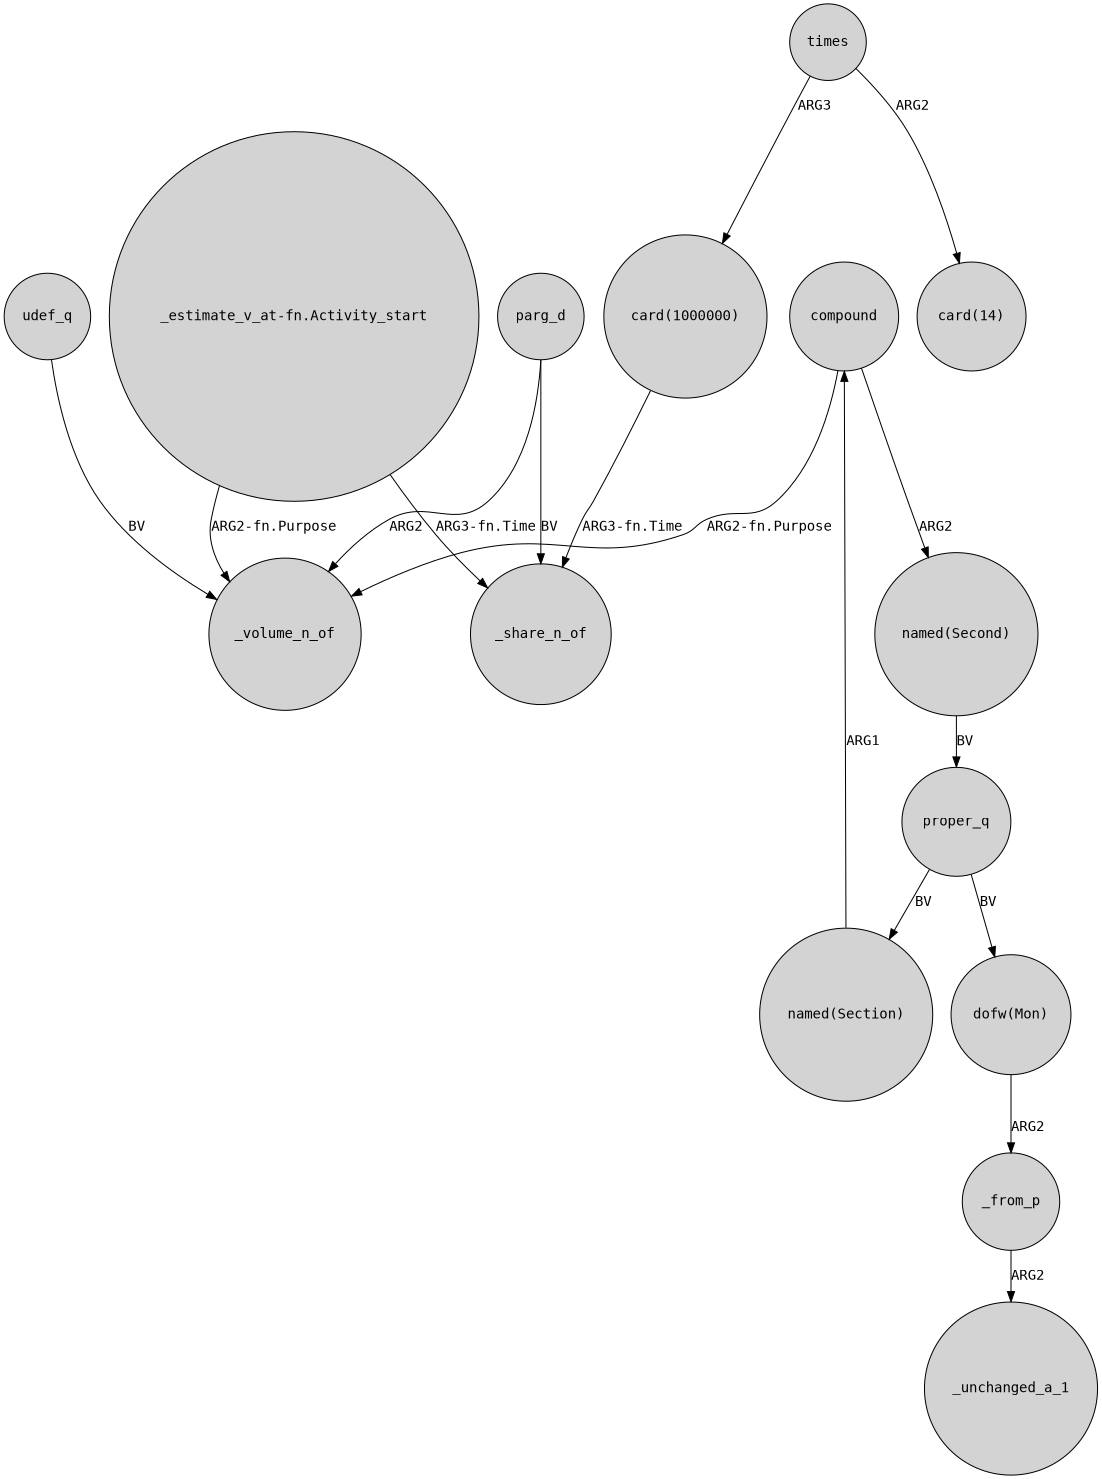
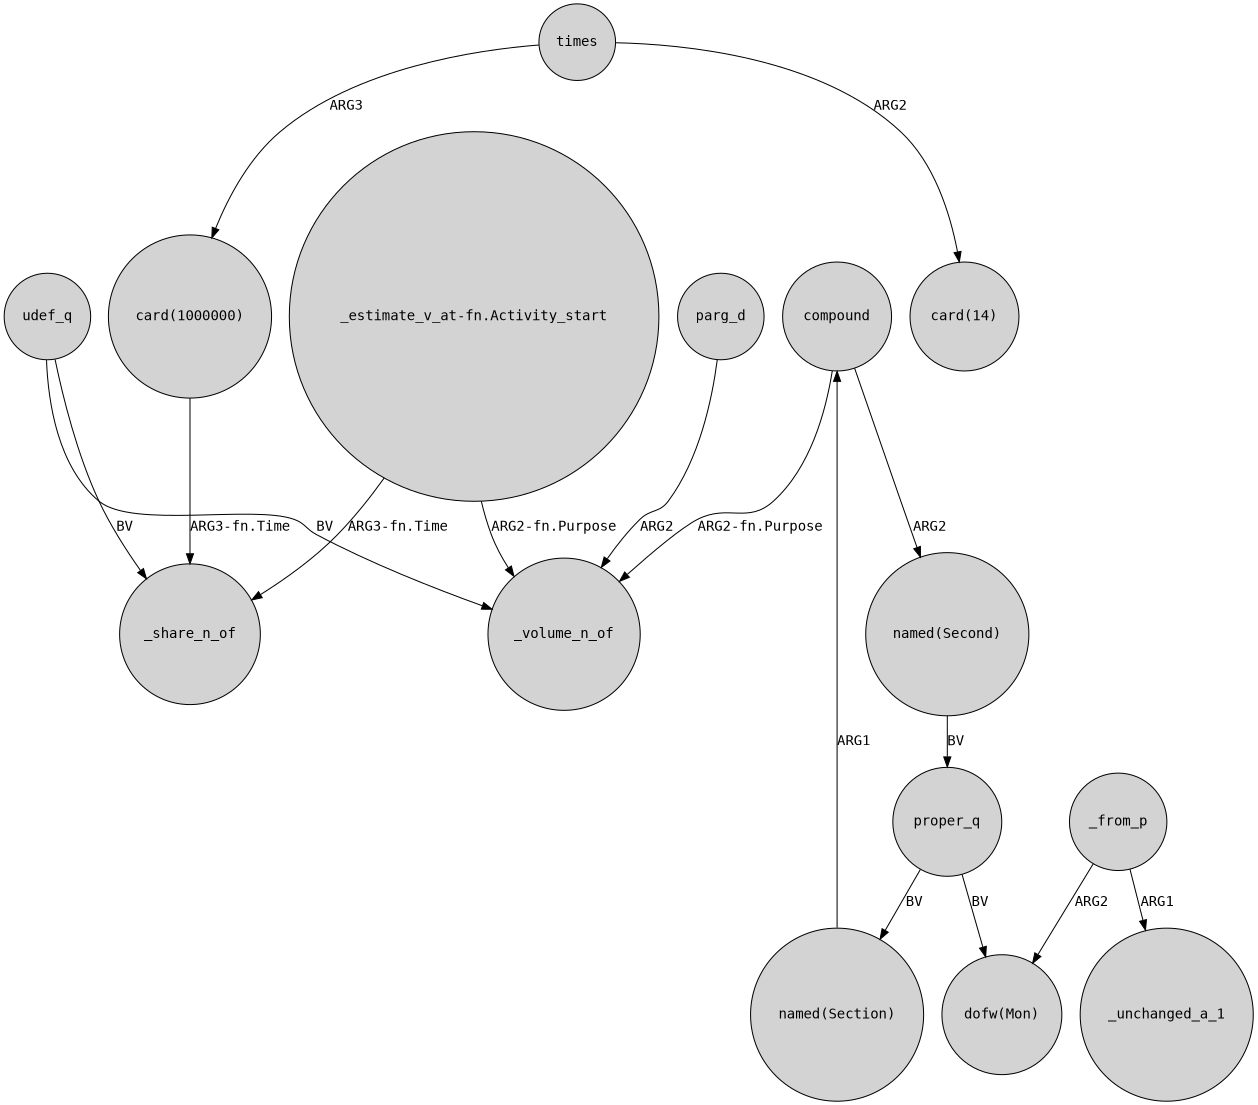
(541, 457) -> (86, 470)
(1011, 1109) -> (1066, 909)
(1028, 1276) -> (1158, 902)
